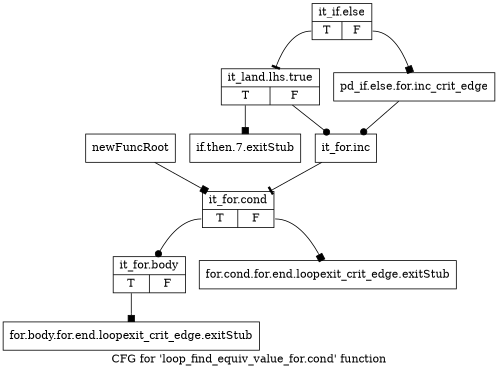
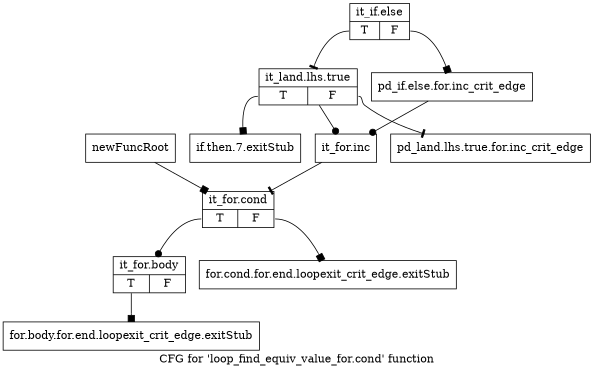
none -> (491, 148)
